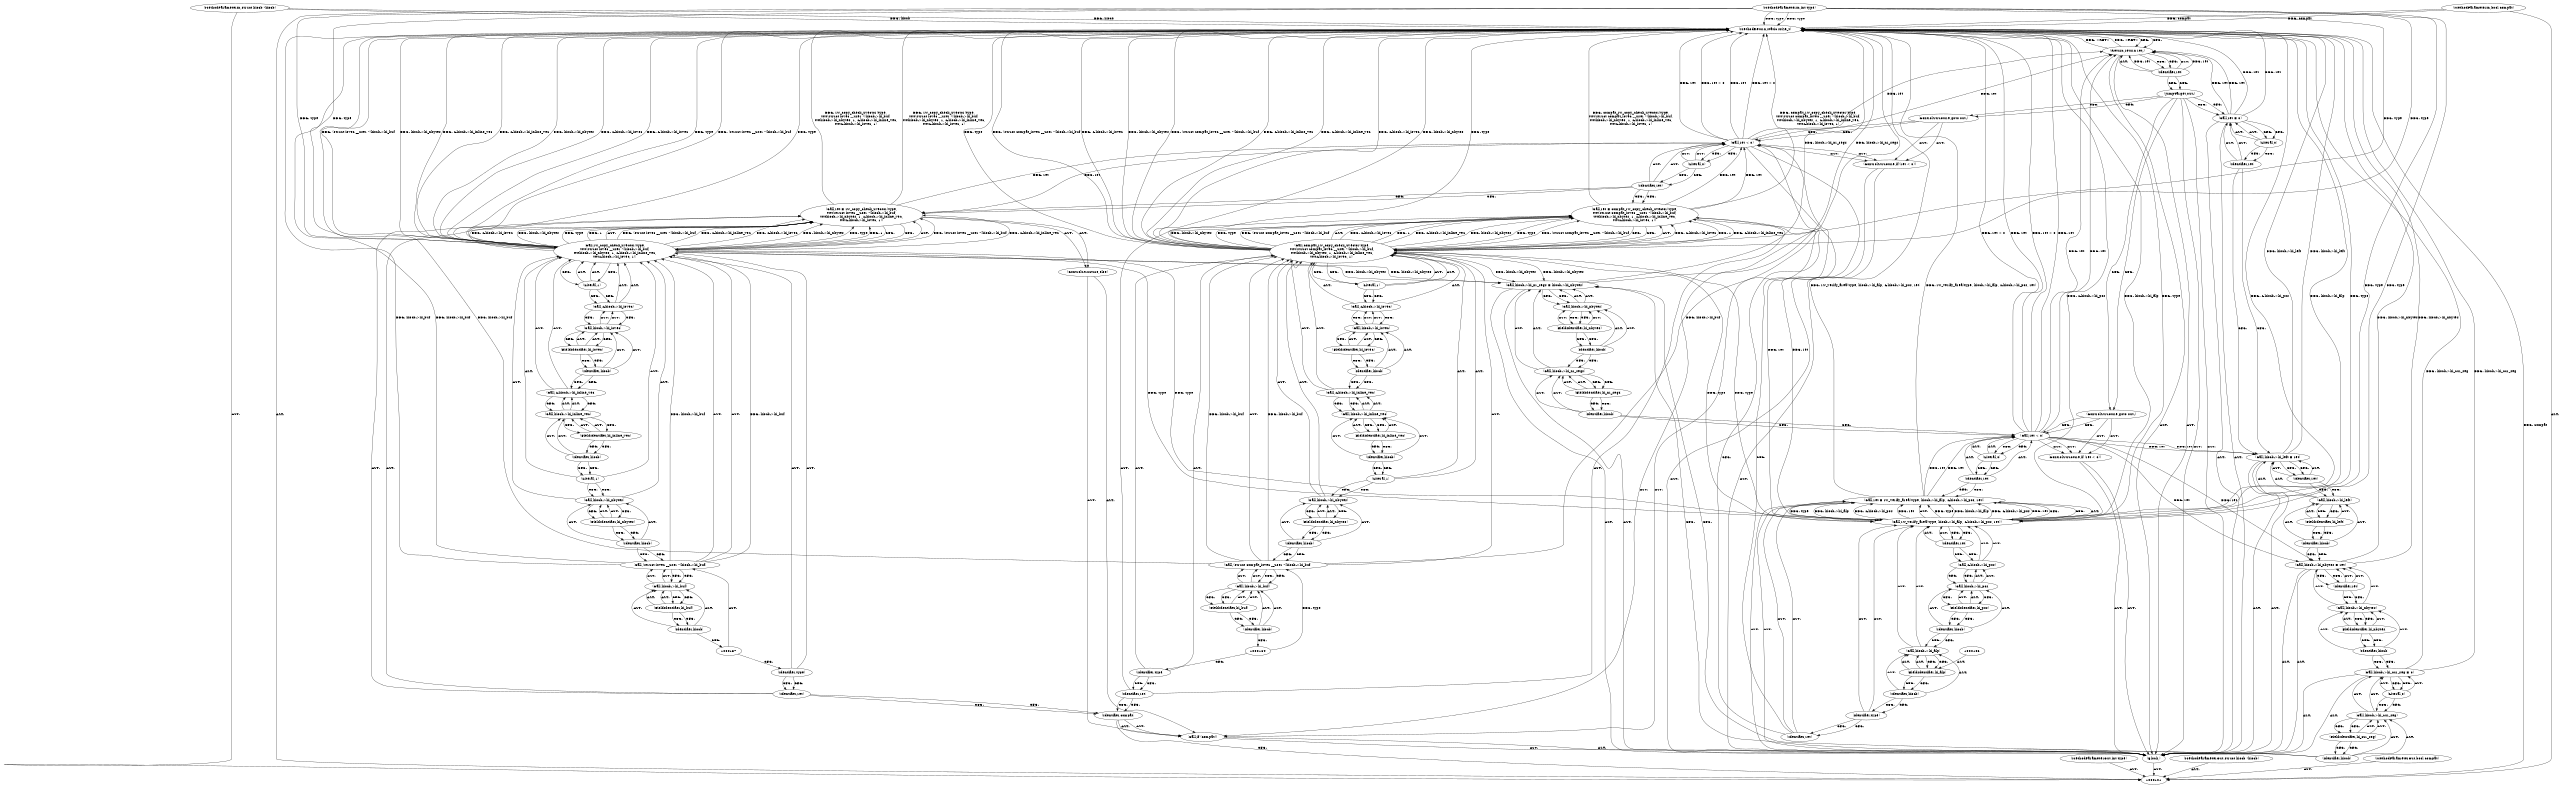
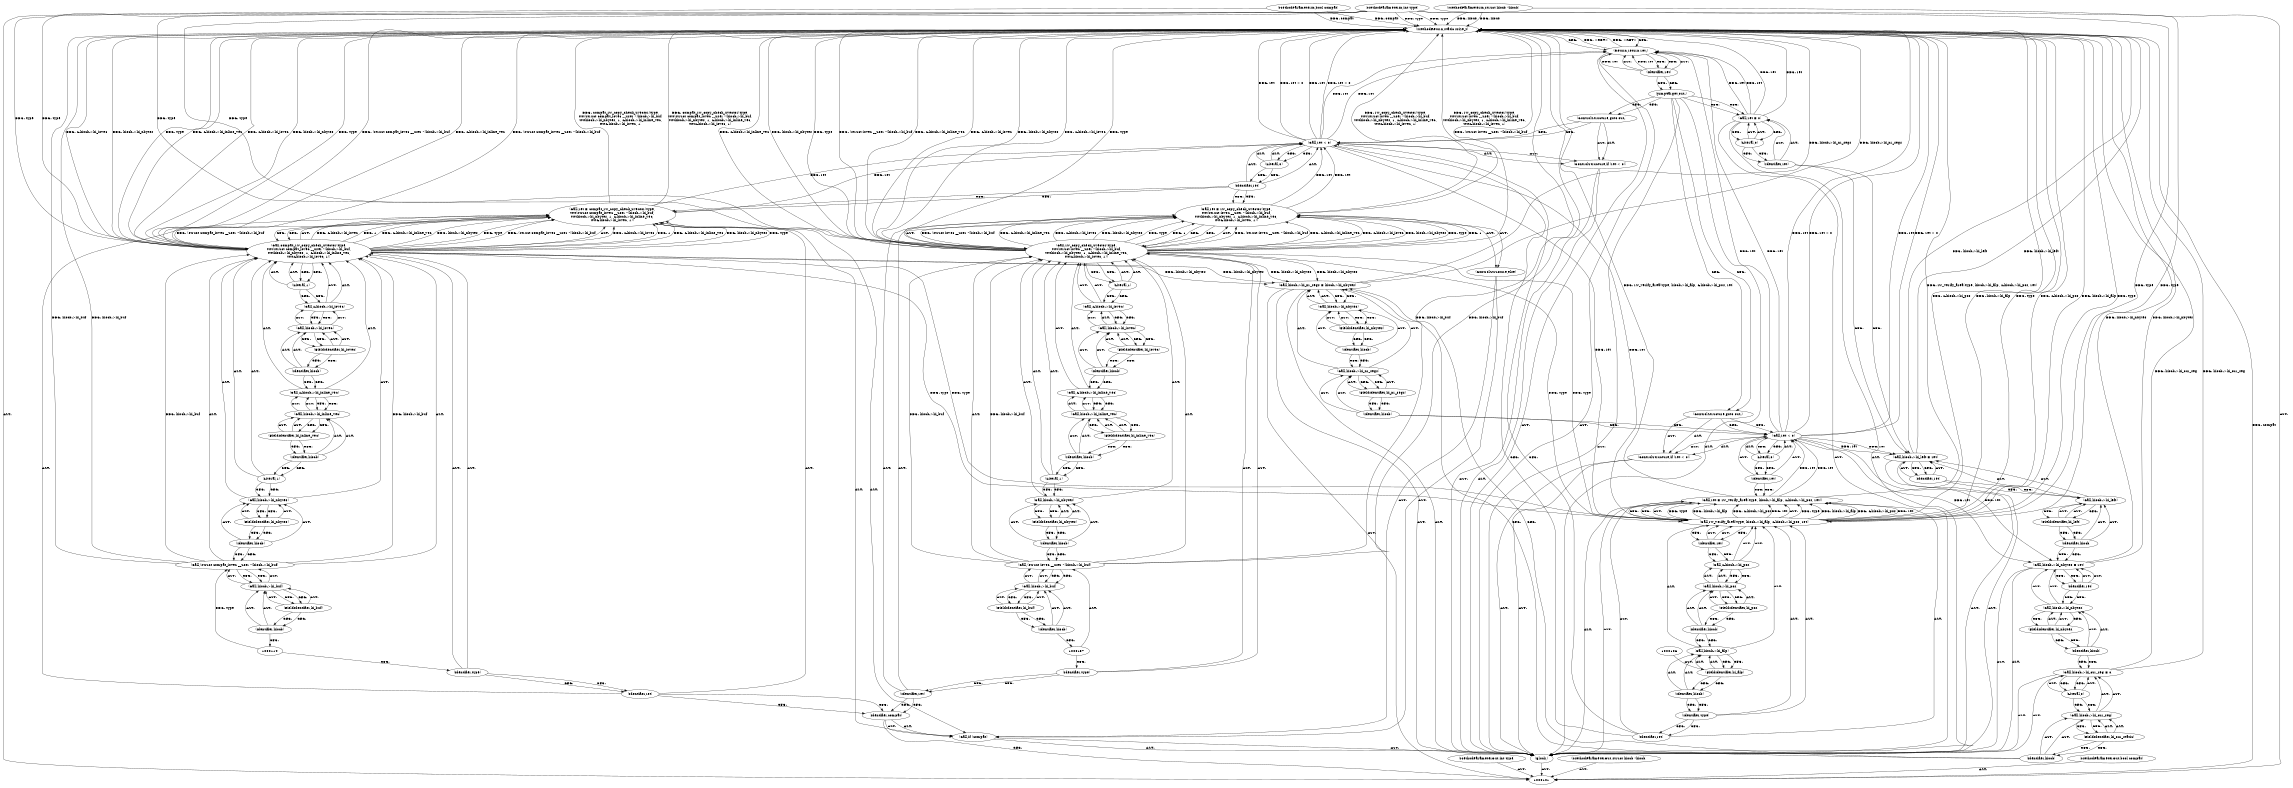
(276, 588) -> (1385, 555)
(1258, 651) -> (270, 651)
(2353, 737) -> (2109, 737)
